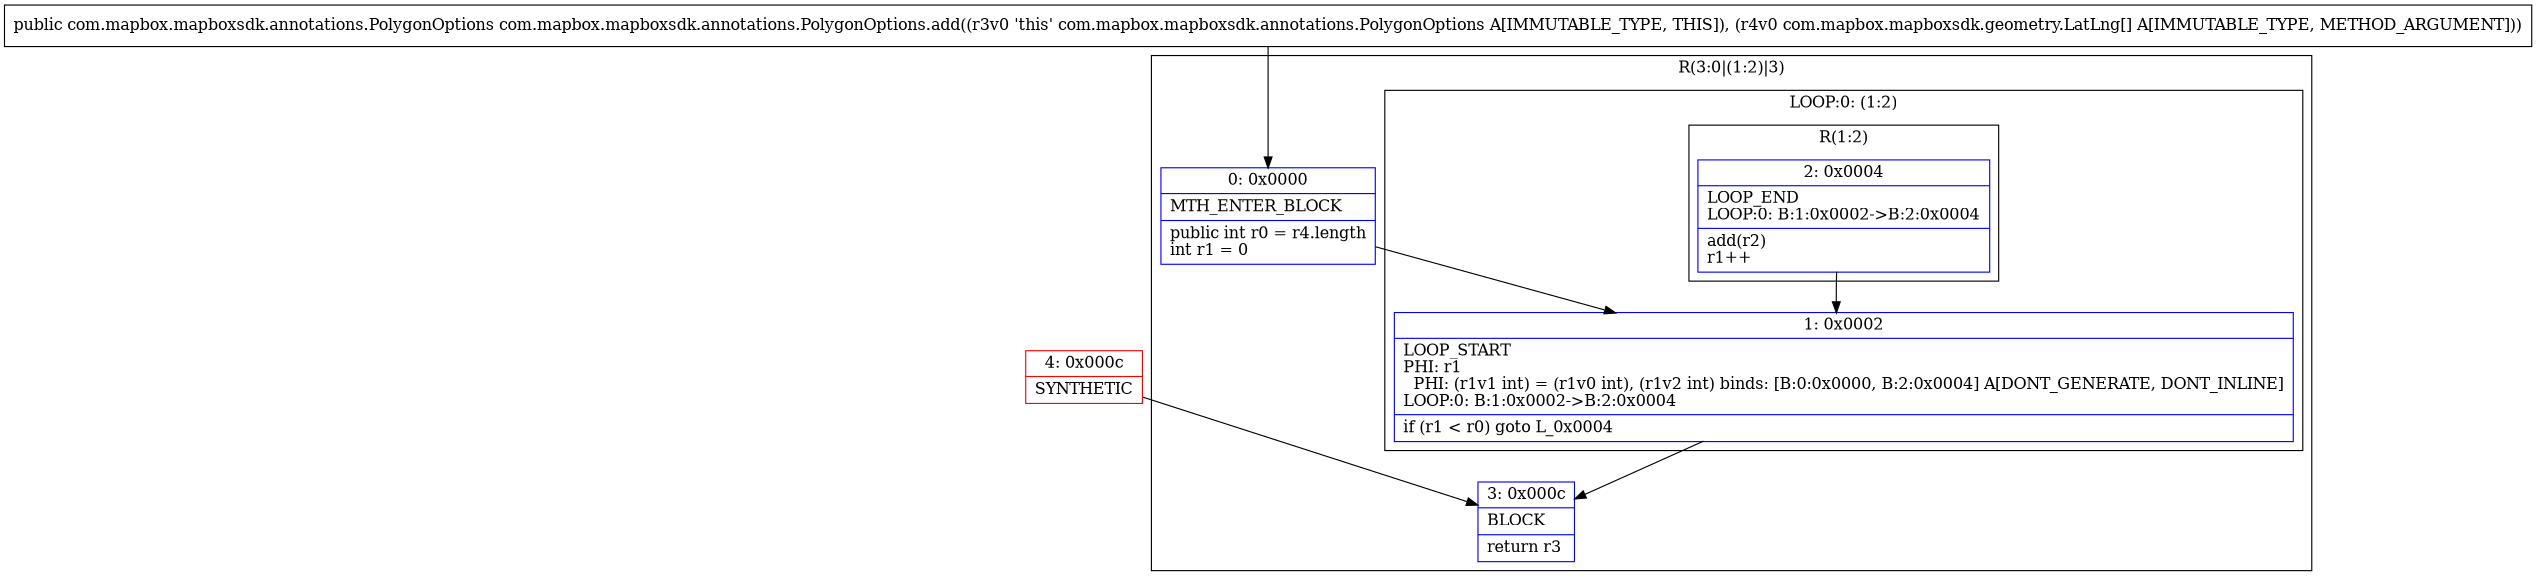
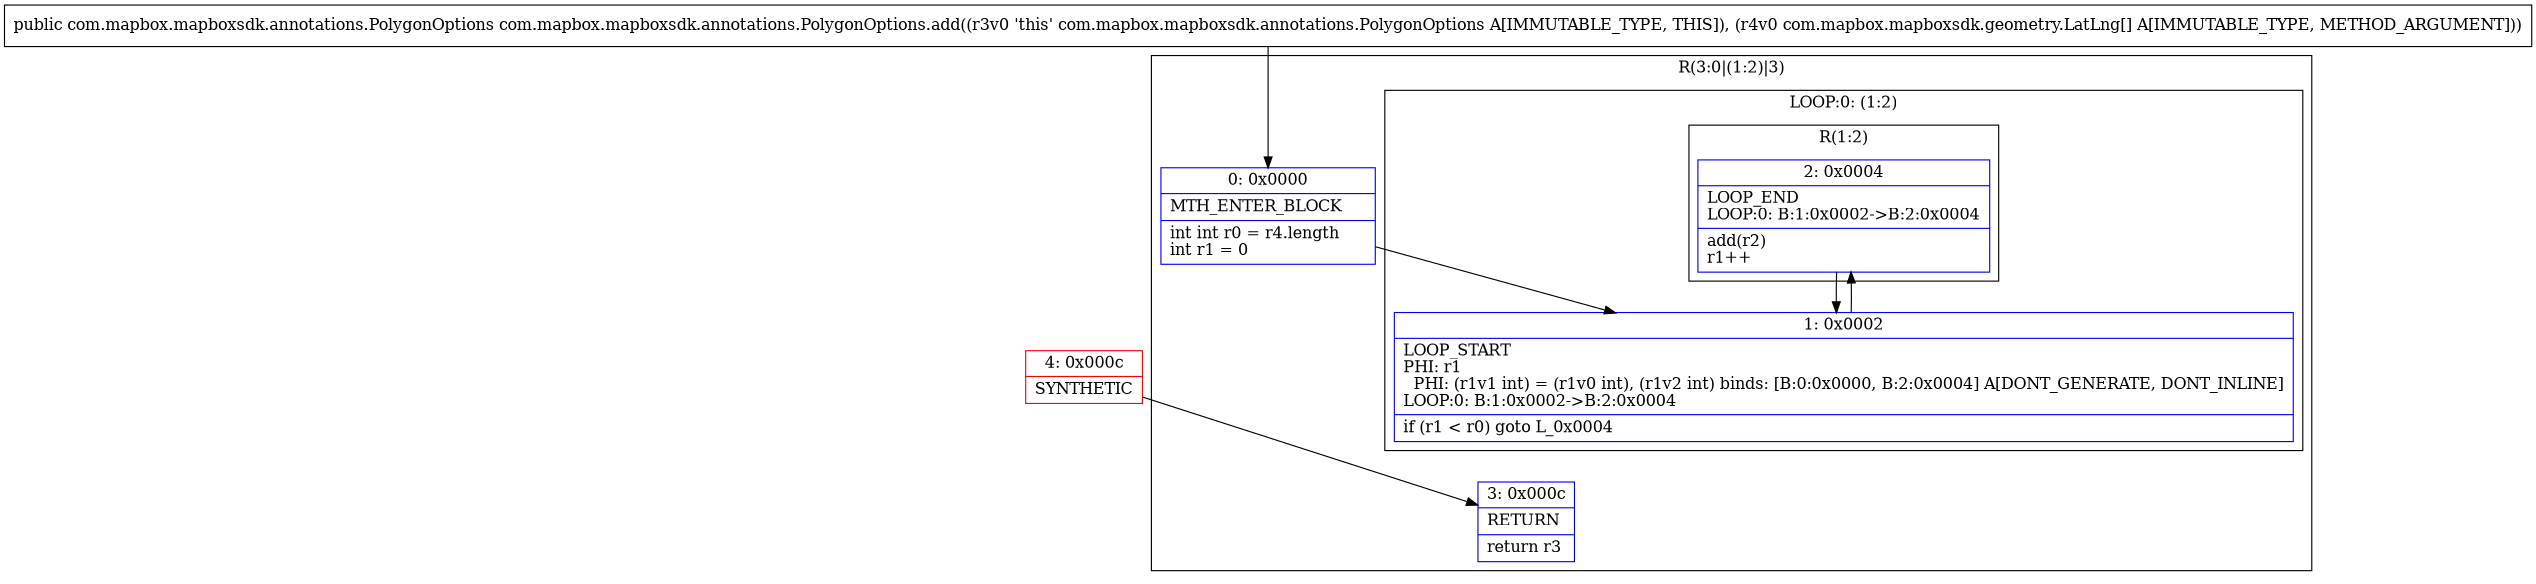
(1268, 233) -> (1255, 233)
(1644, 468) -> (1851, 298)
(1516, 521) -> (1523, 521)
